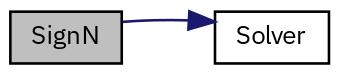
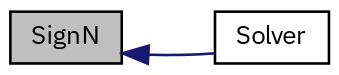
(155, 20) -> (182, 55)
